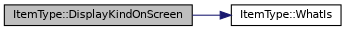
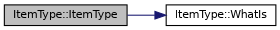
(98, 15) -> (66, 15)
